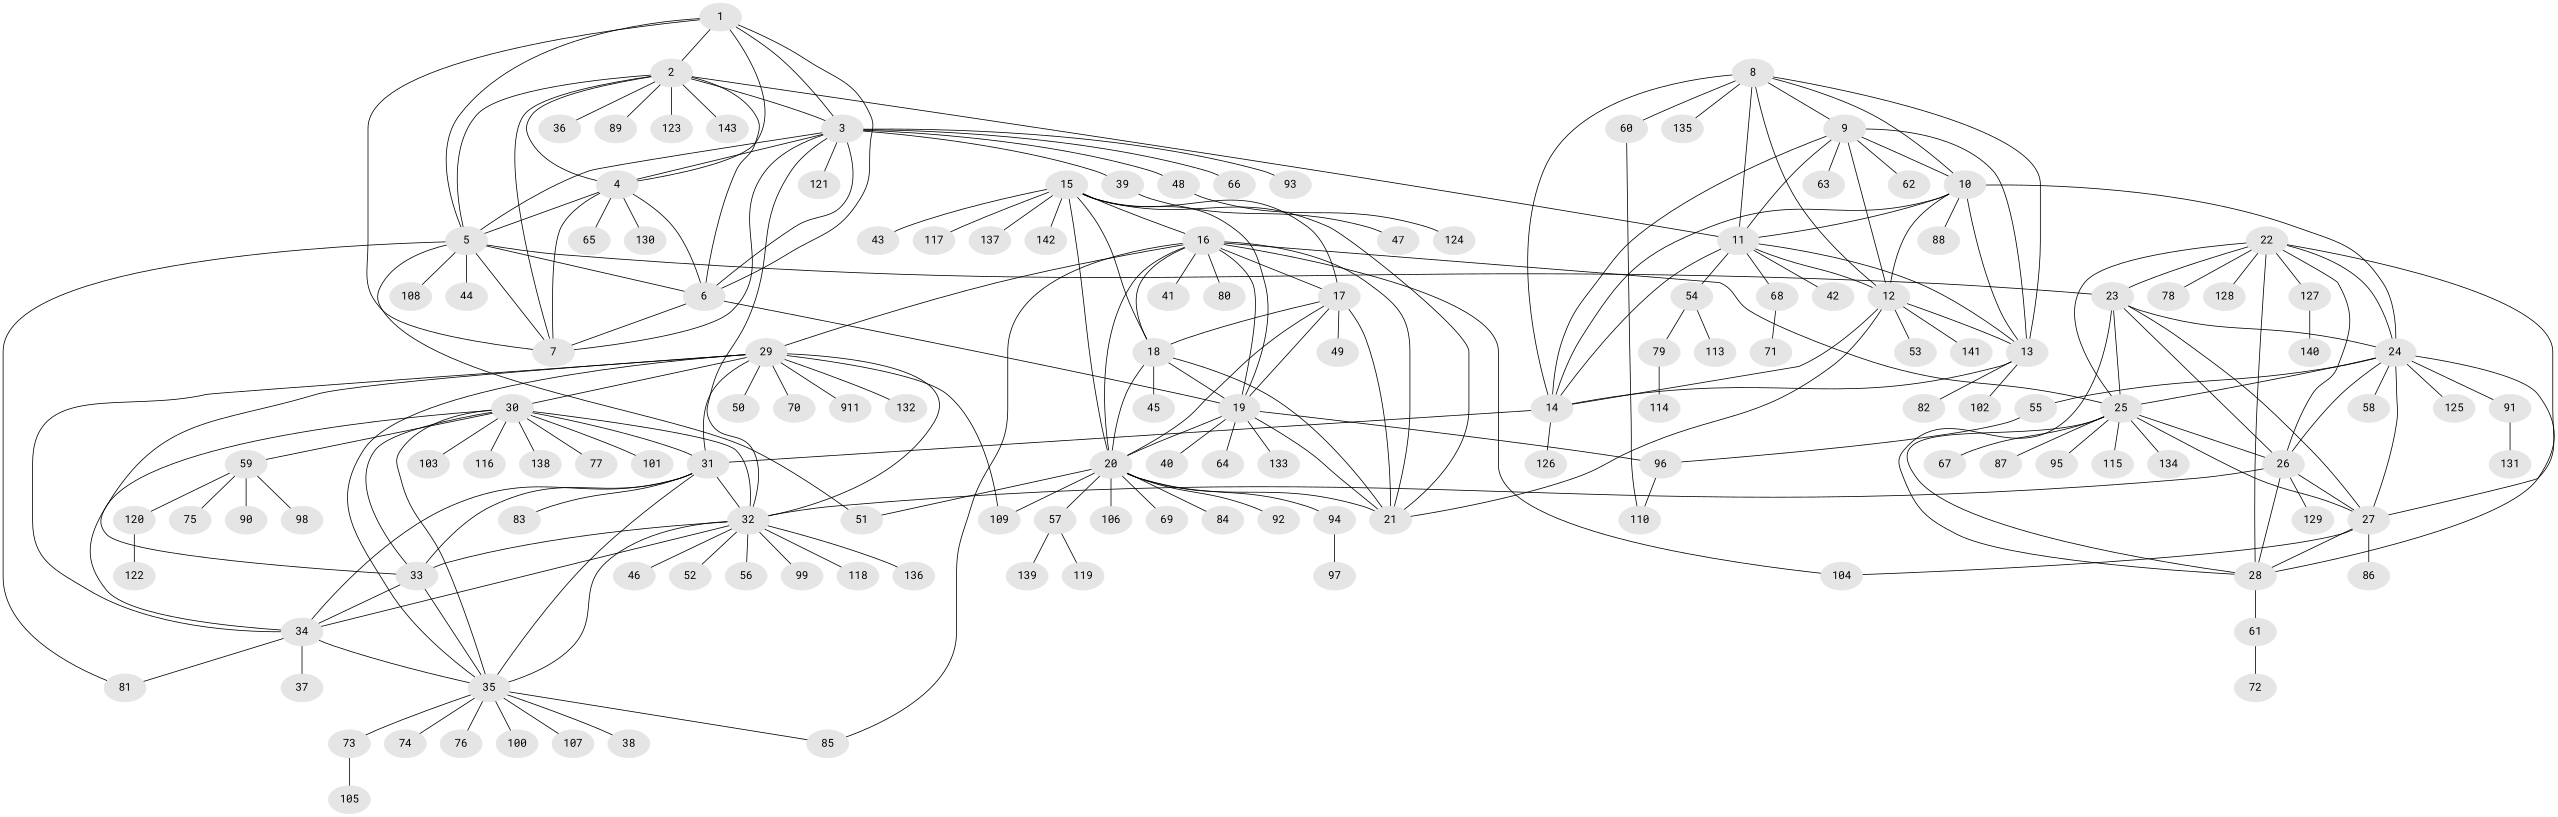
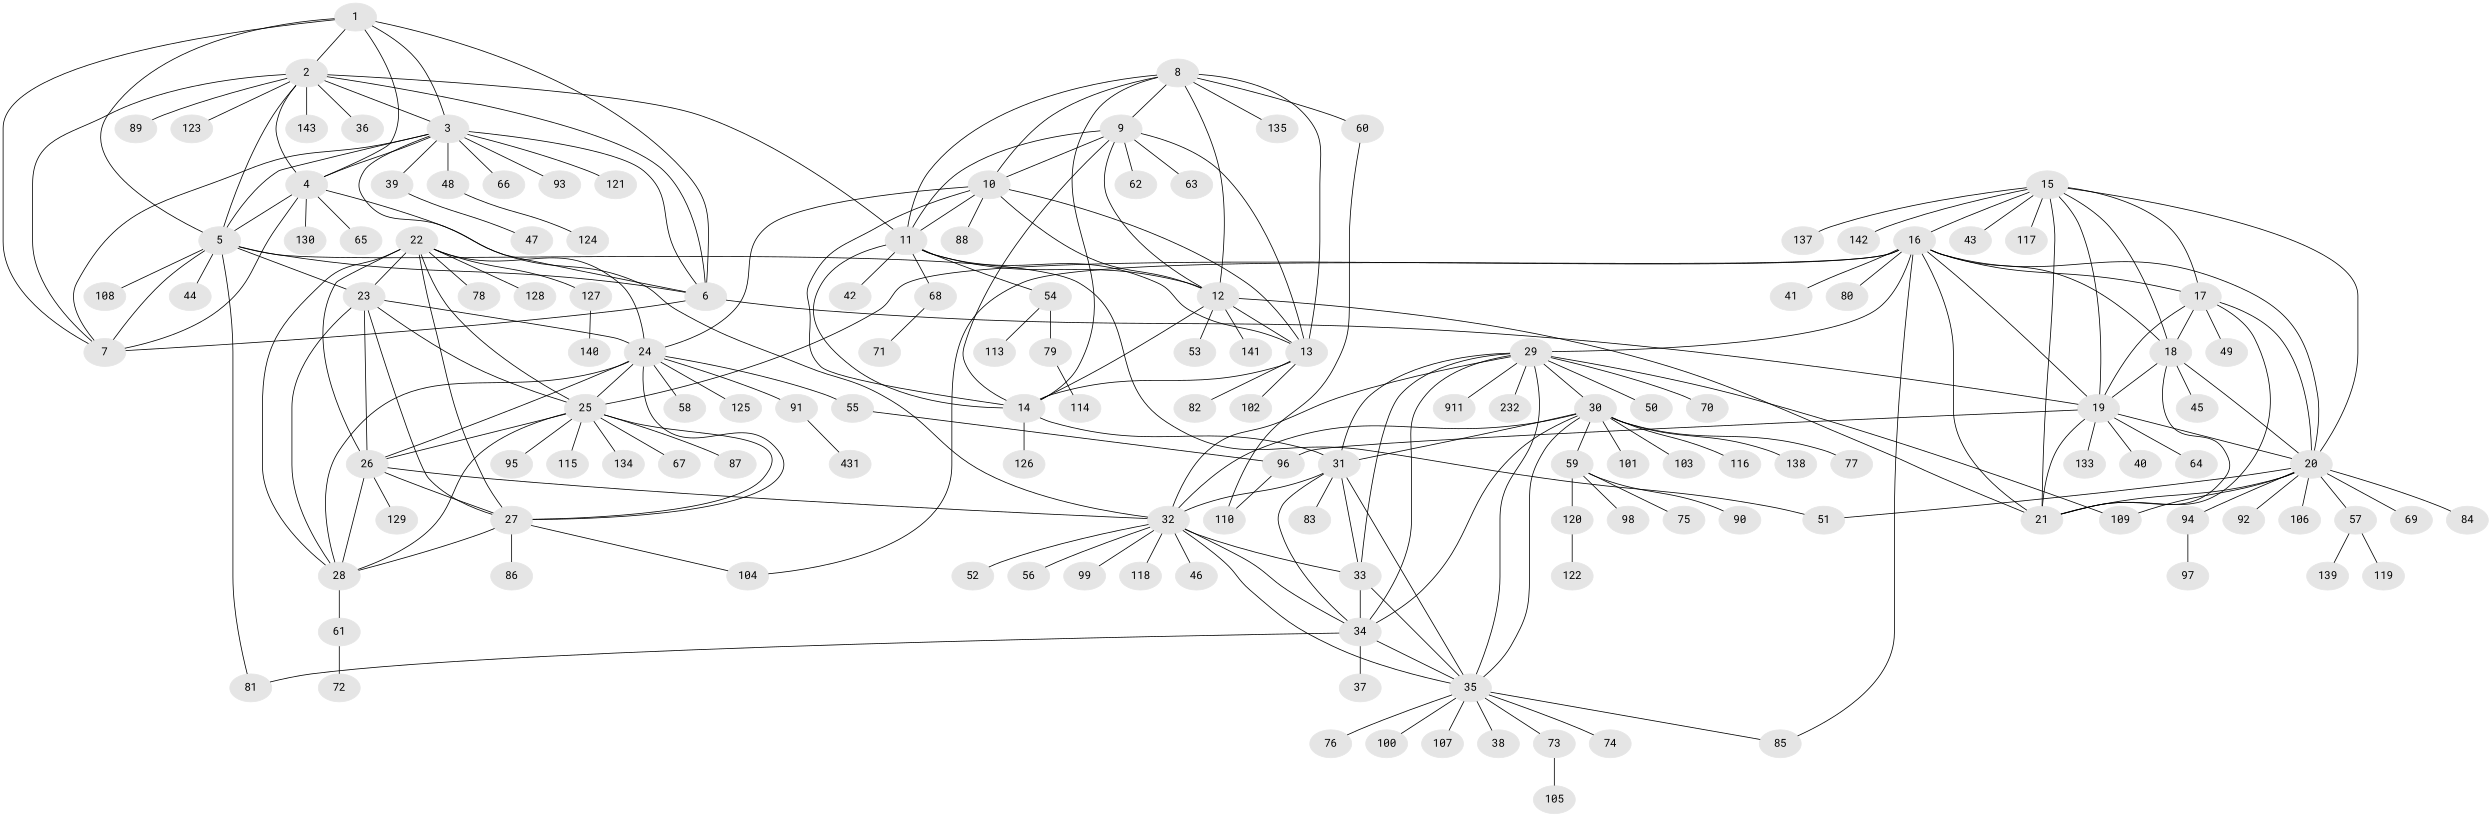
(906, 408) -> (1510, 408)
(375, 451) -> none
(2510, 464) -> (850, 464)
(914, 576) -> none
